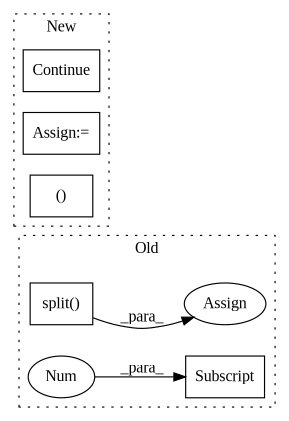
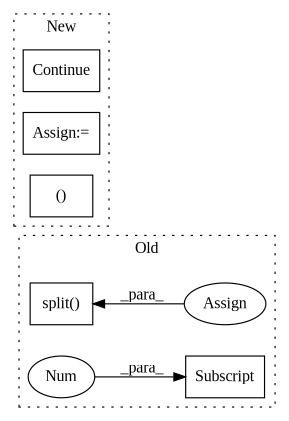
(138, 328) -> (145, 304)
